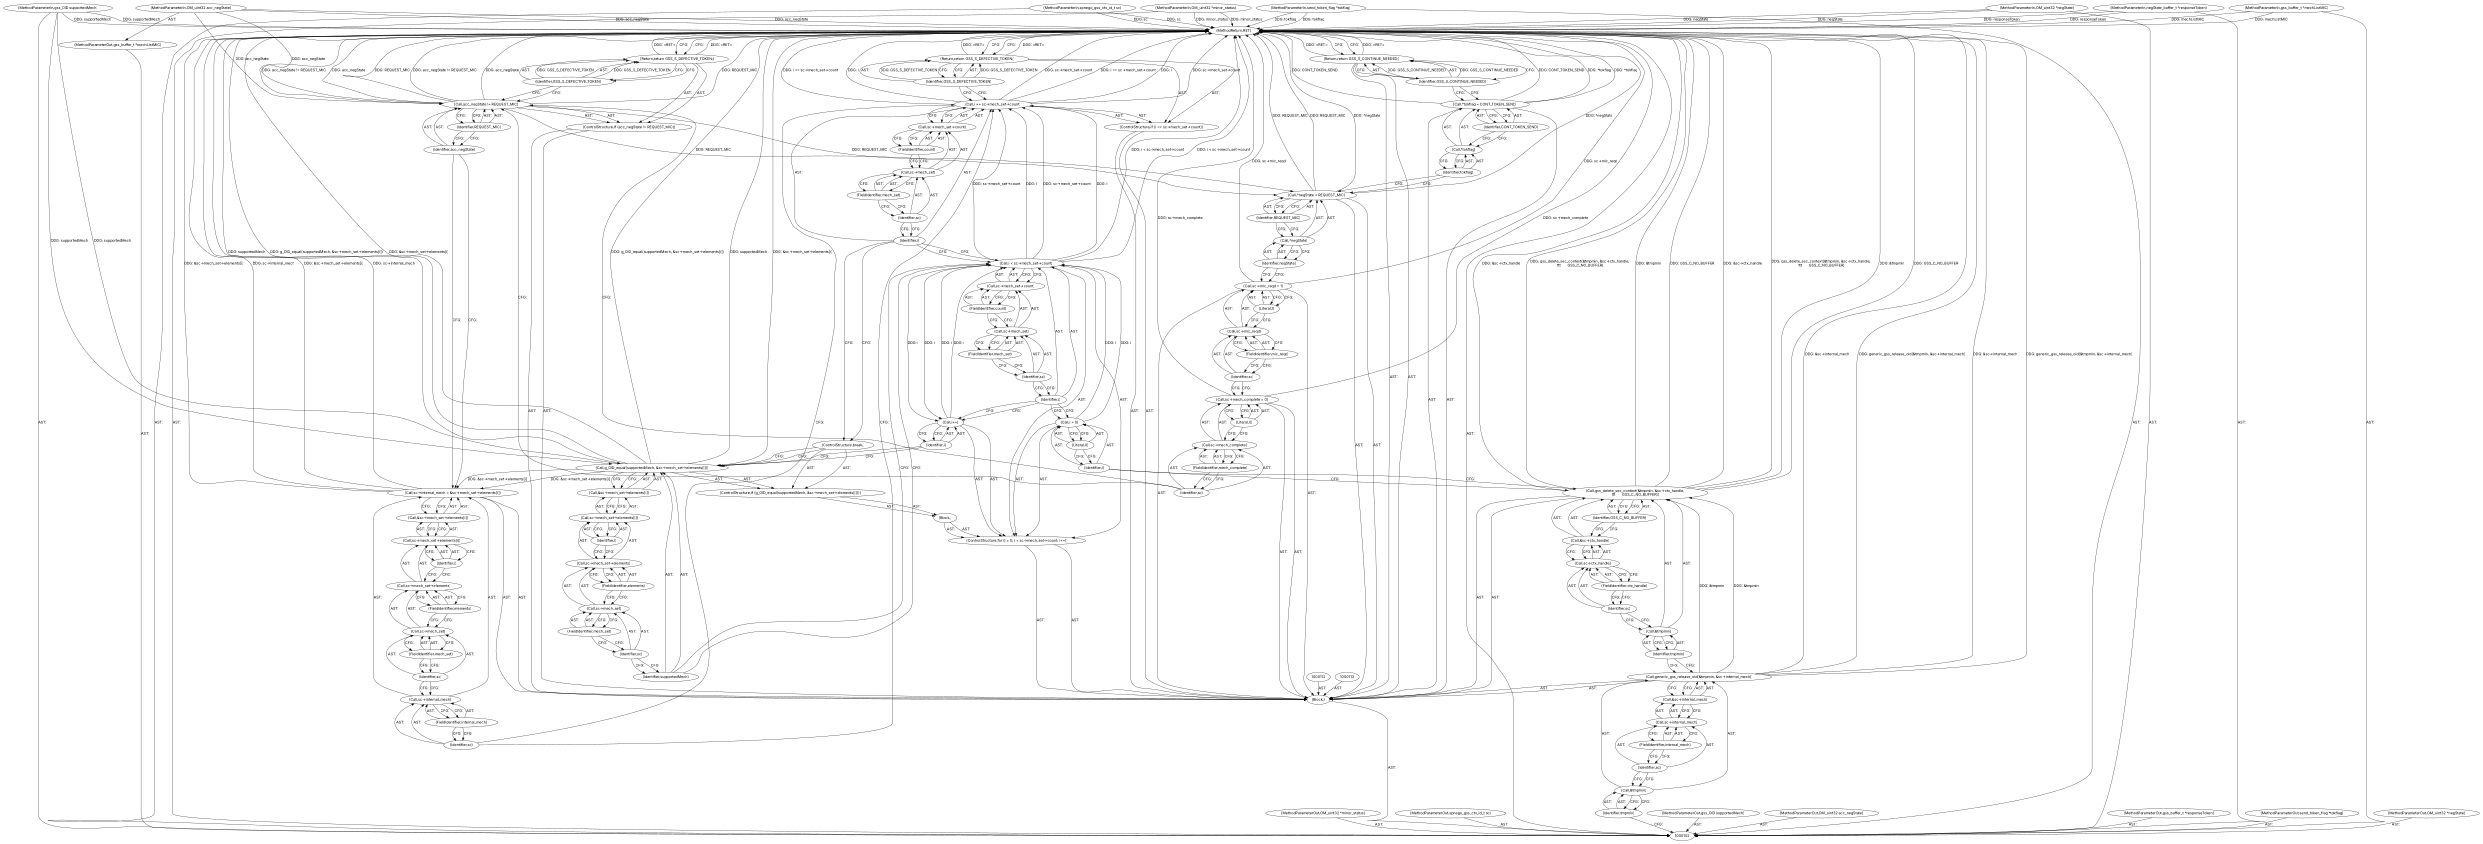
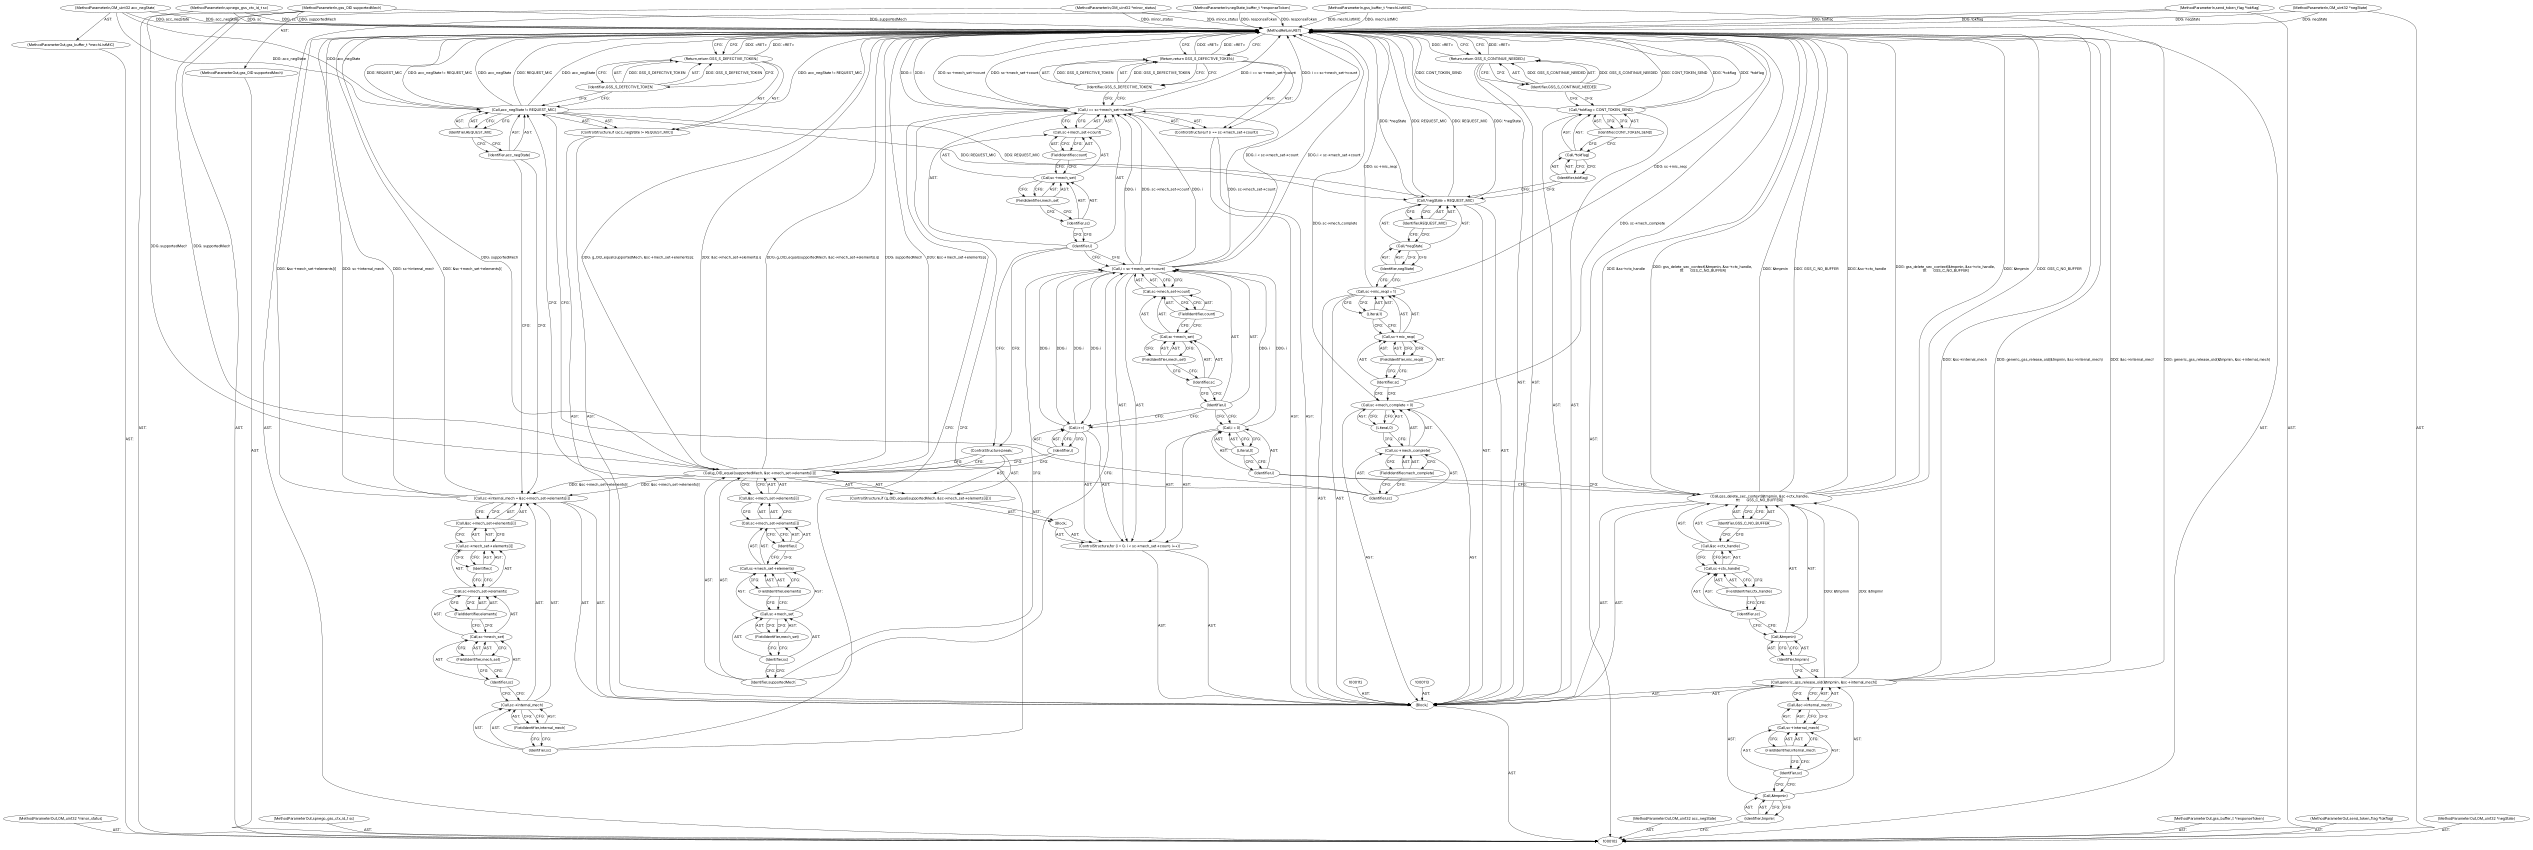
(173, 689) -> (643, 10)
